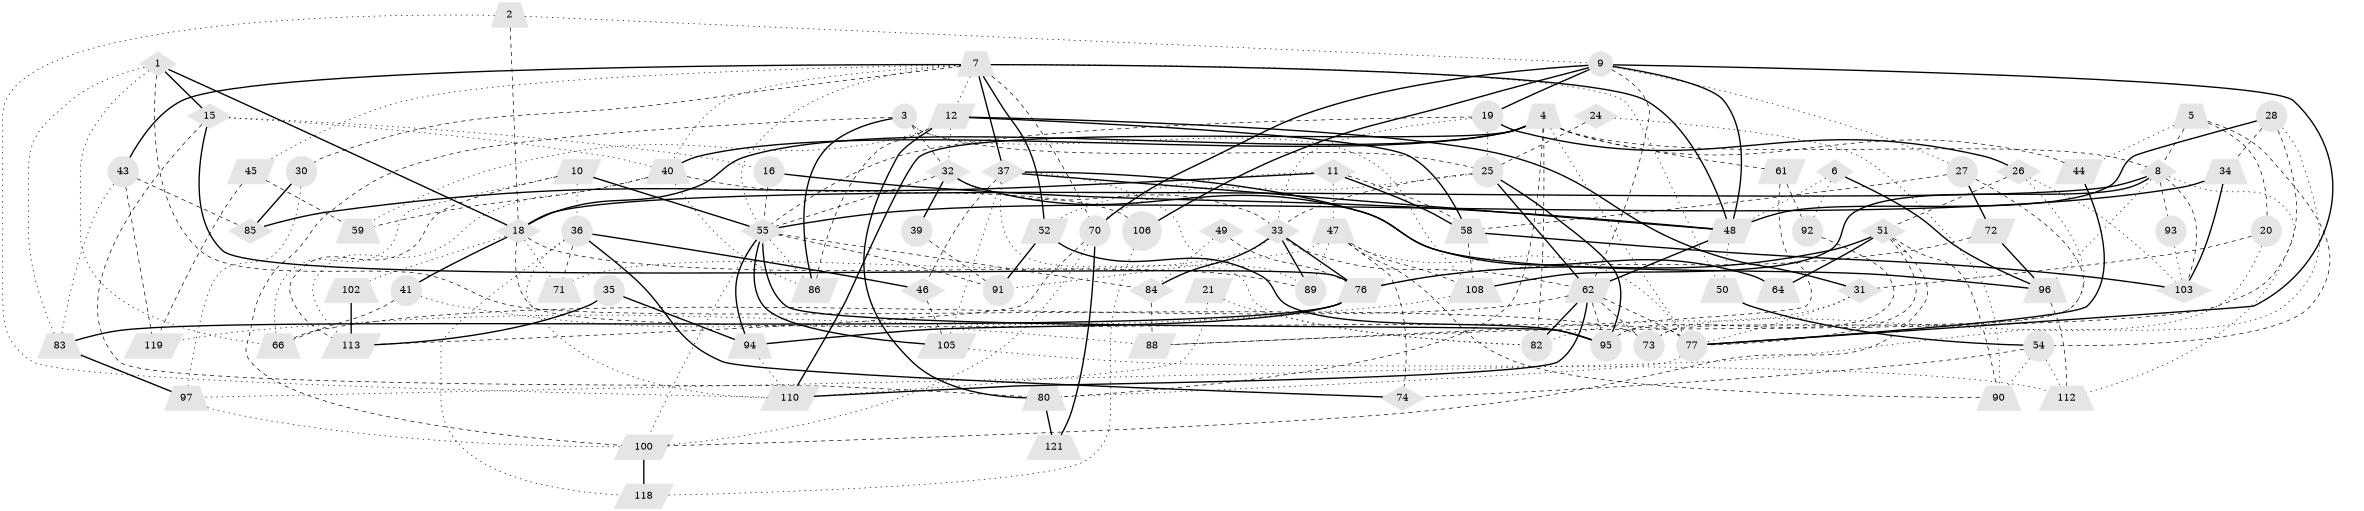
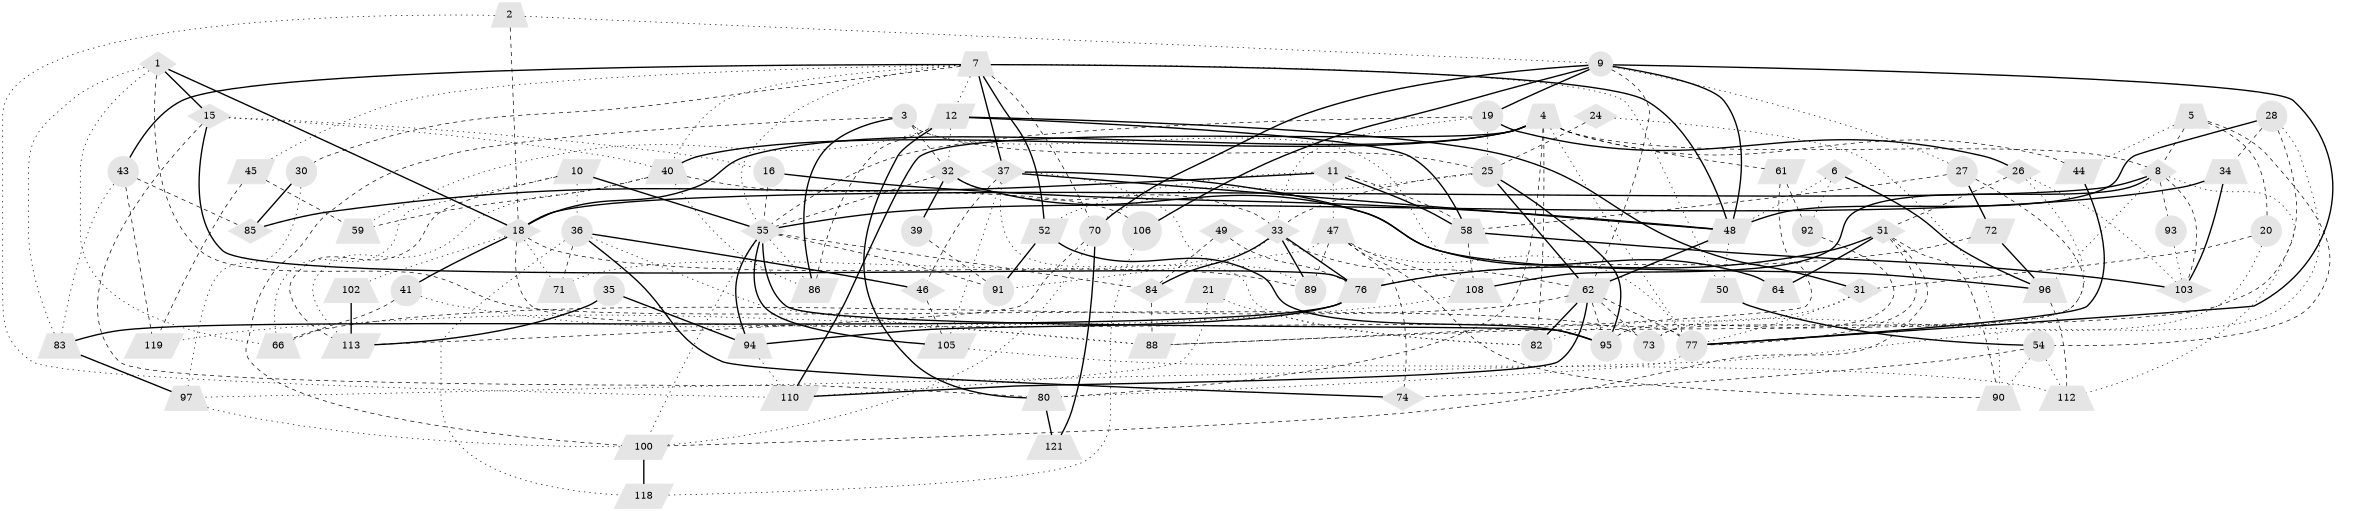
(1325, 252) -> (1325, 252)
(1186, 261) -> (1186, 261)
(601, 363) -> (747, 300)
